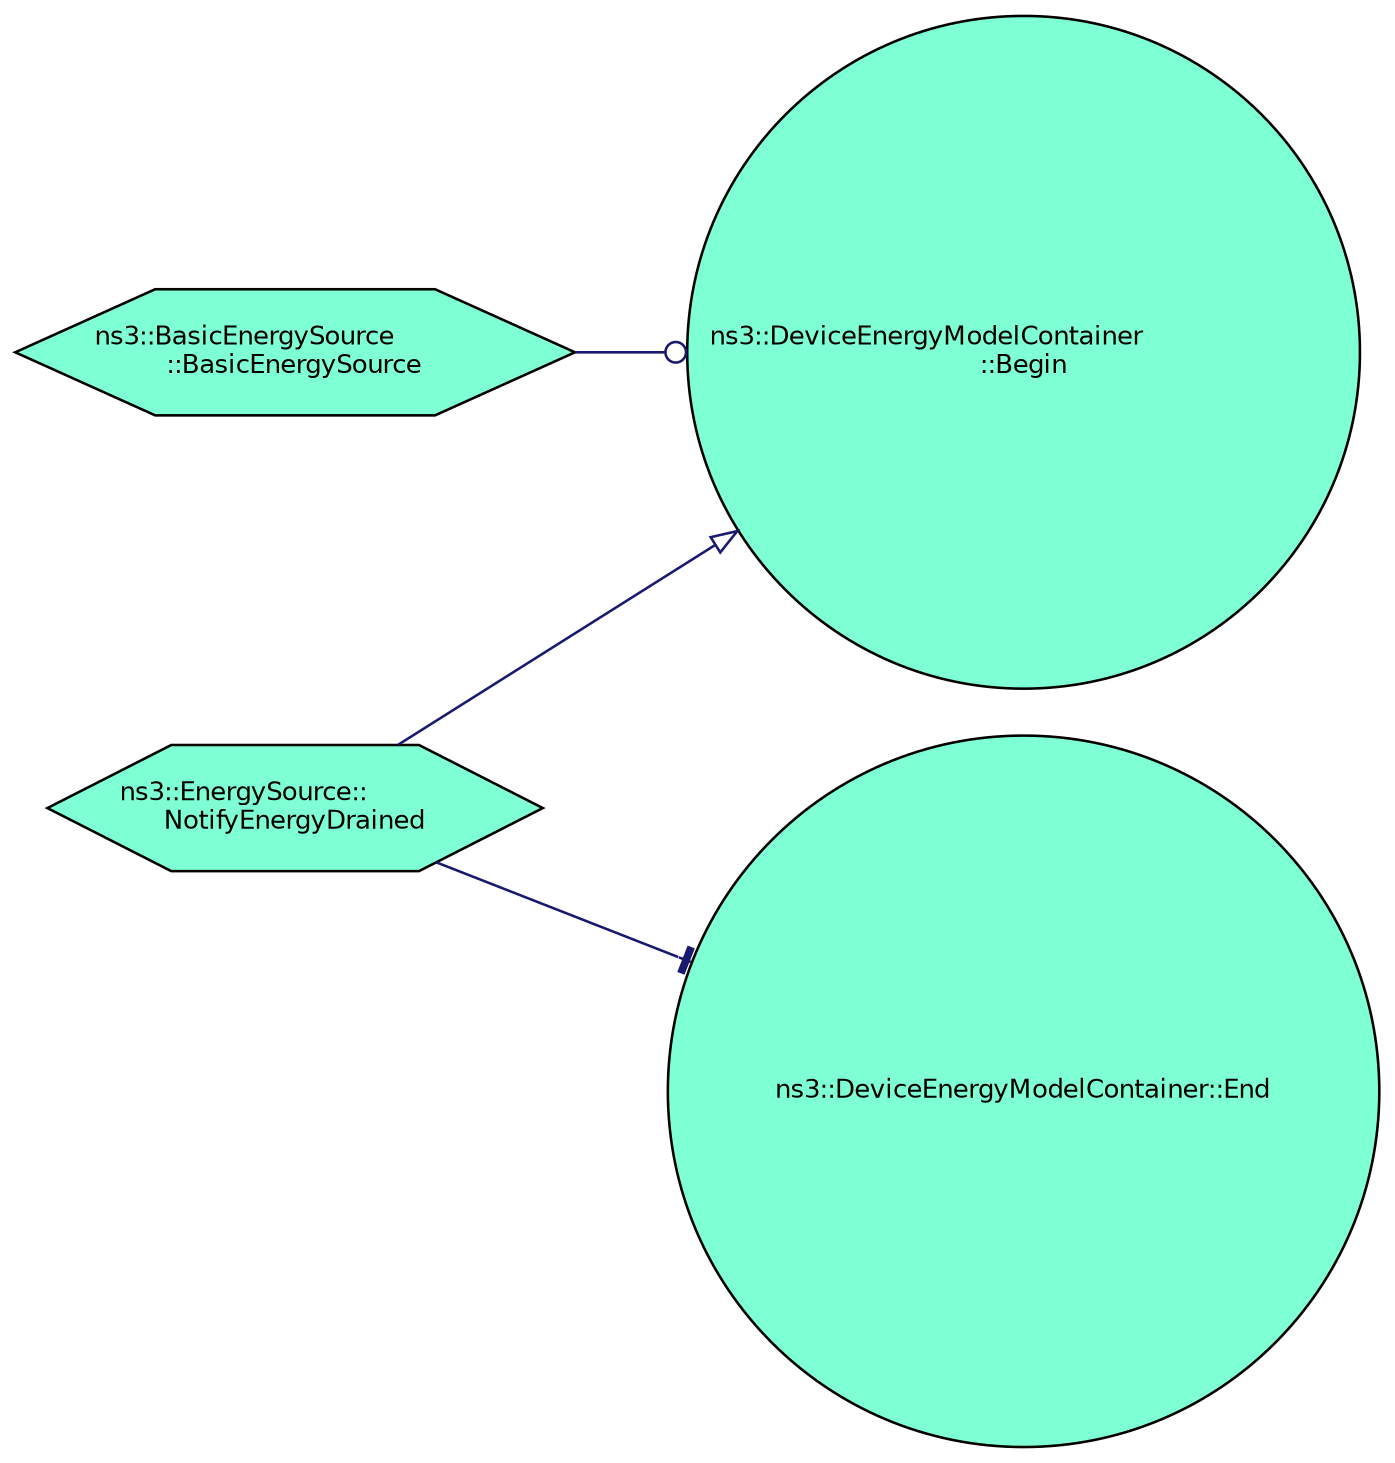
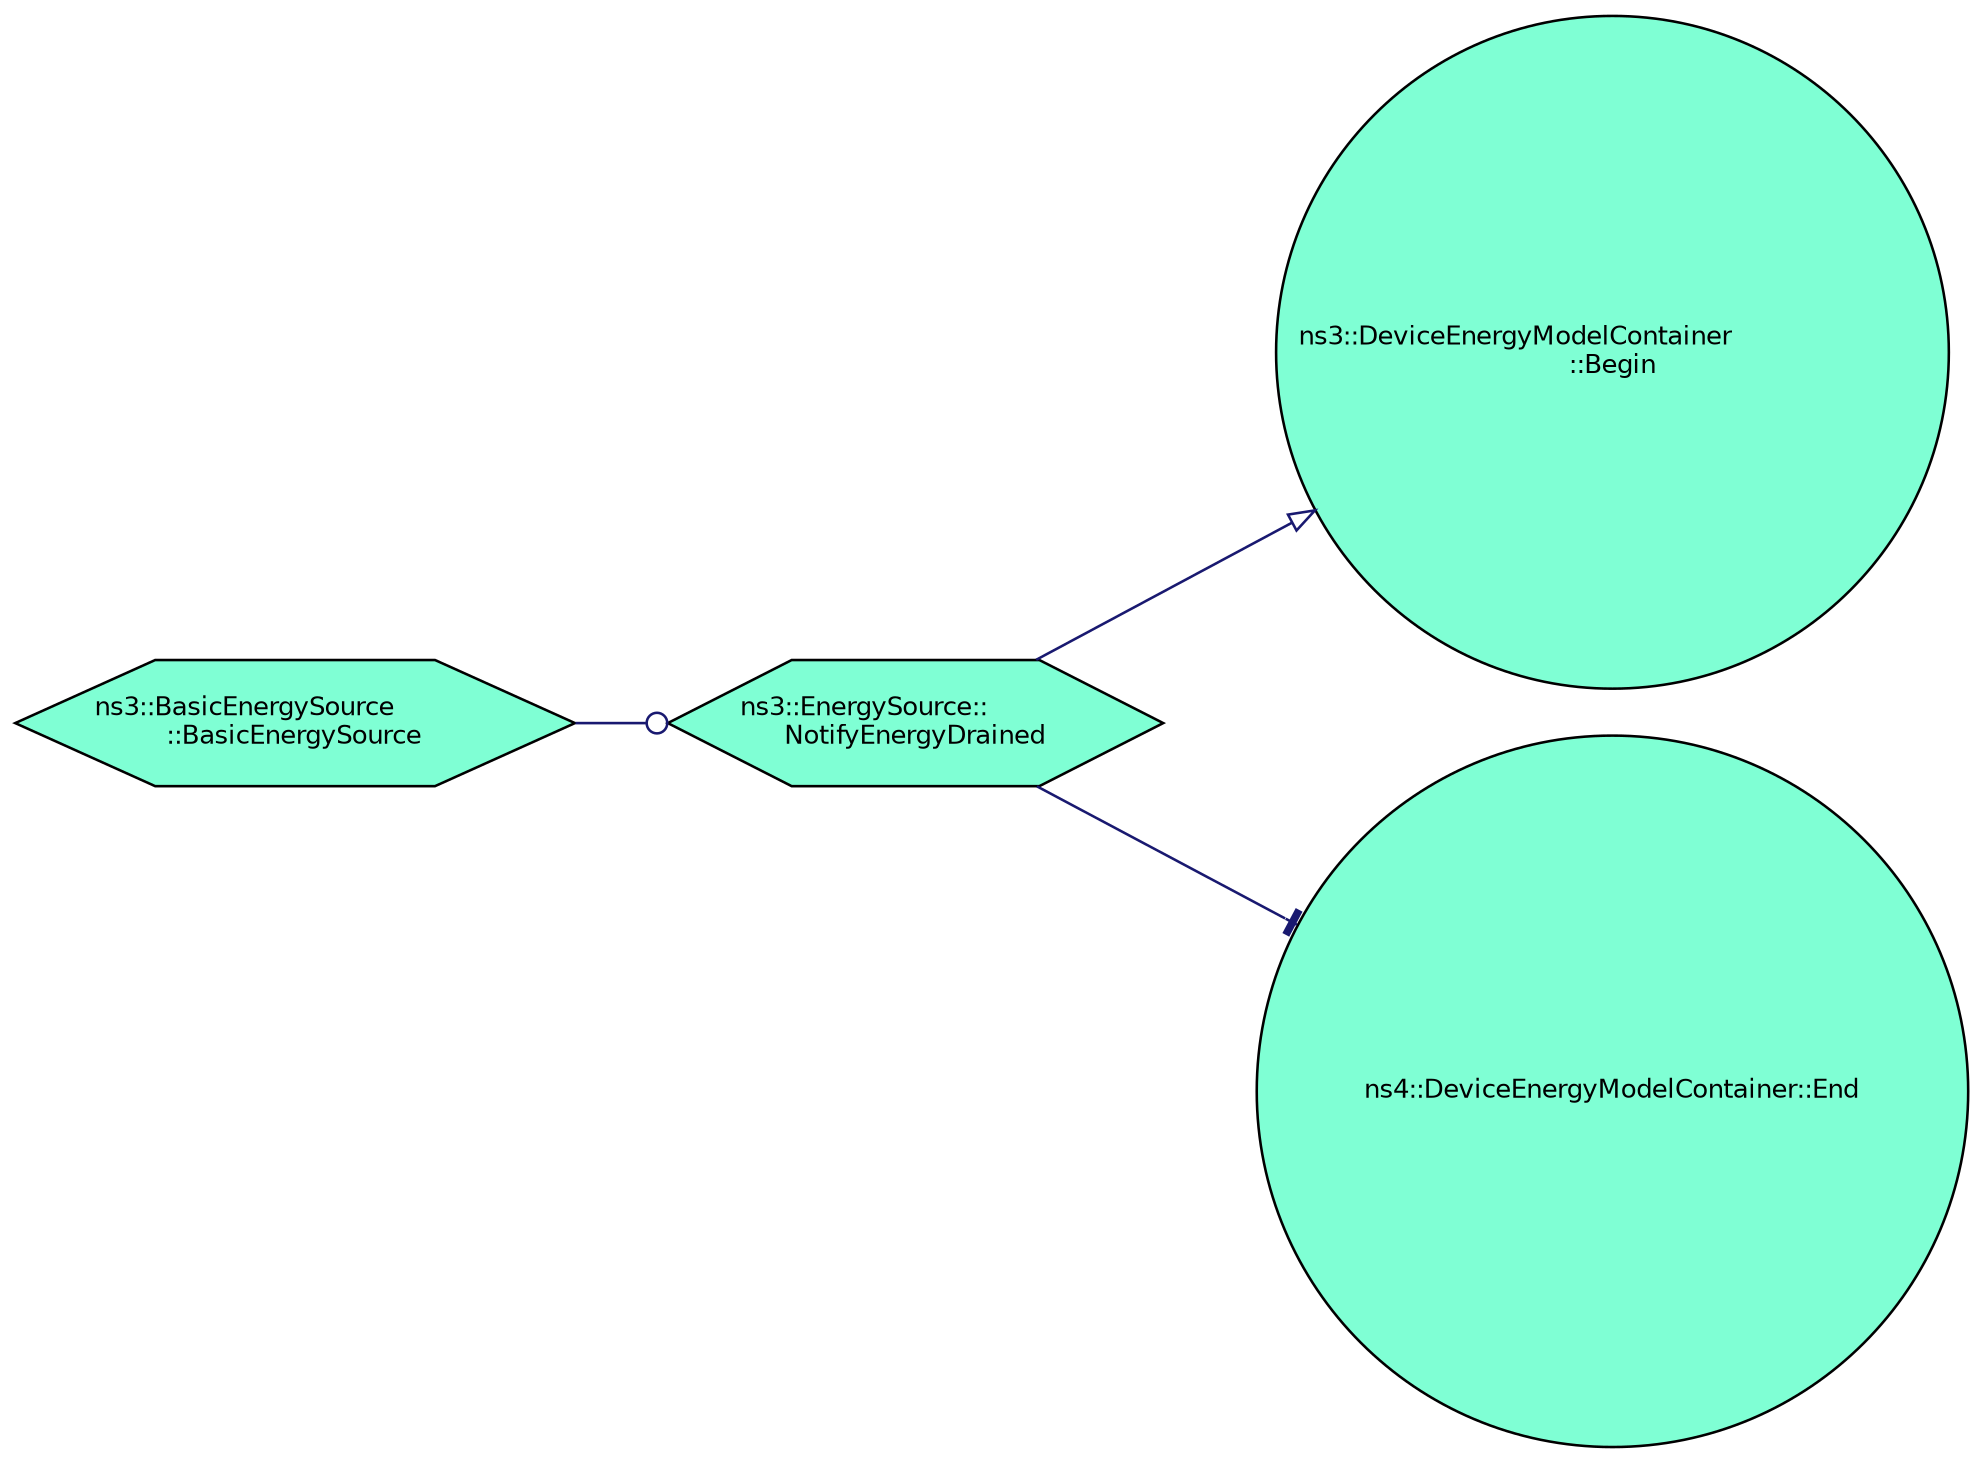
(620, 352) -> (611, 723)
(1024, 1091) -> (1612, 1091)
